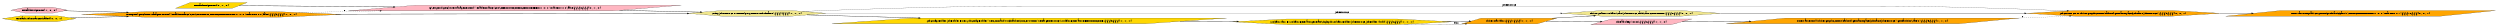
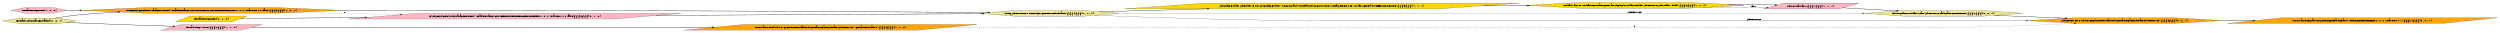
(39, 19) -> (39, 21)
(1509, 21) -> (1811, 6)
(1573, 21) -> (120, 25)
